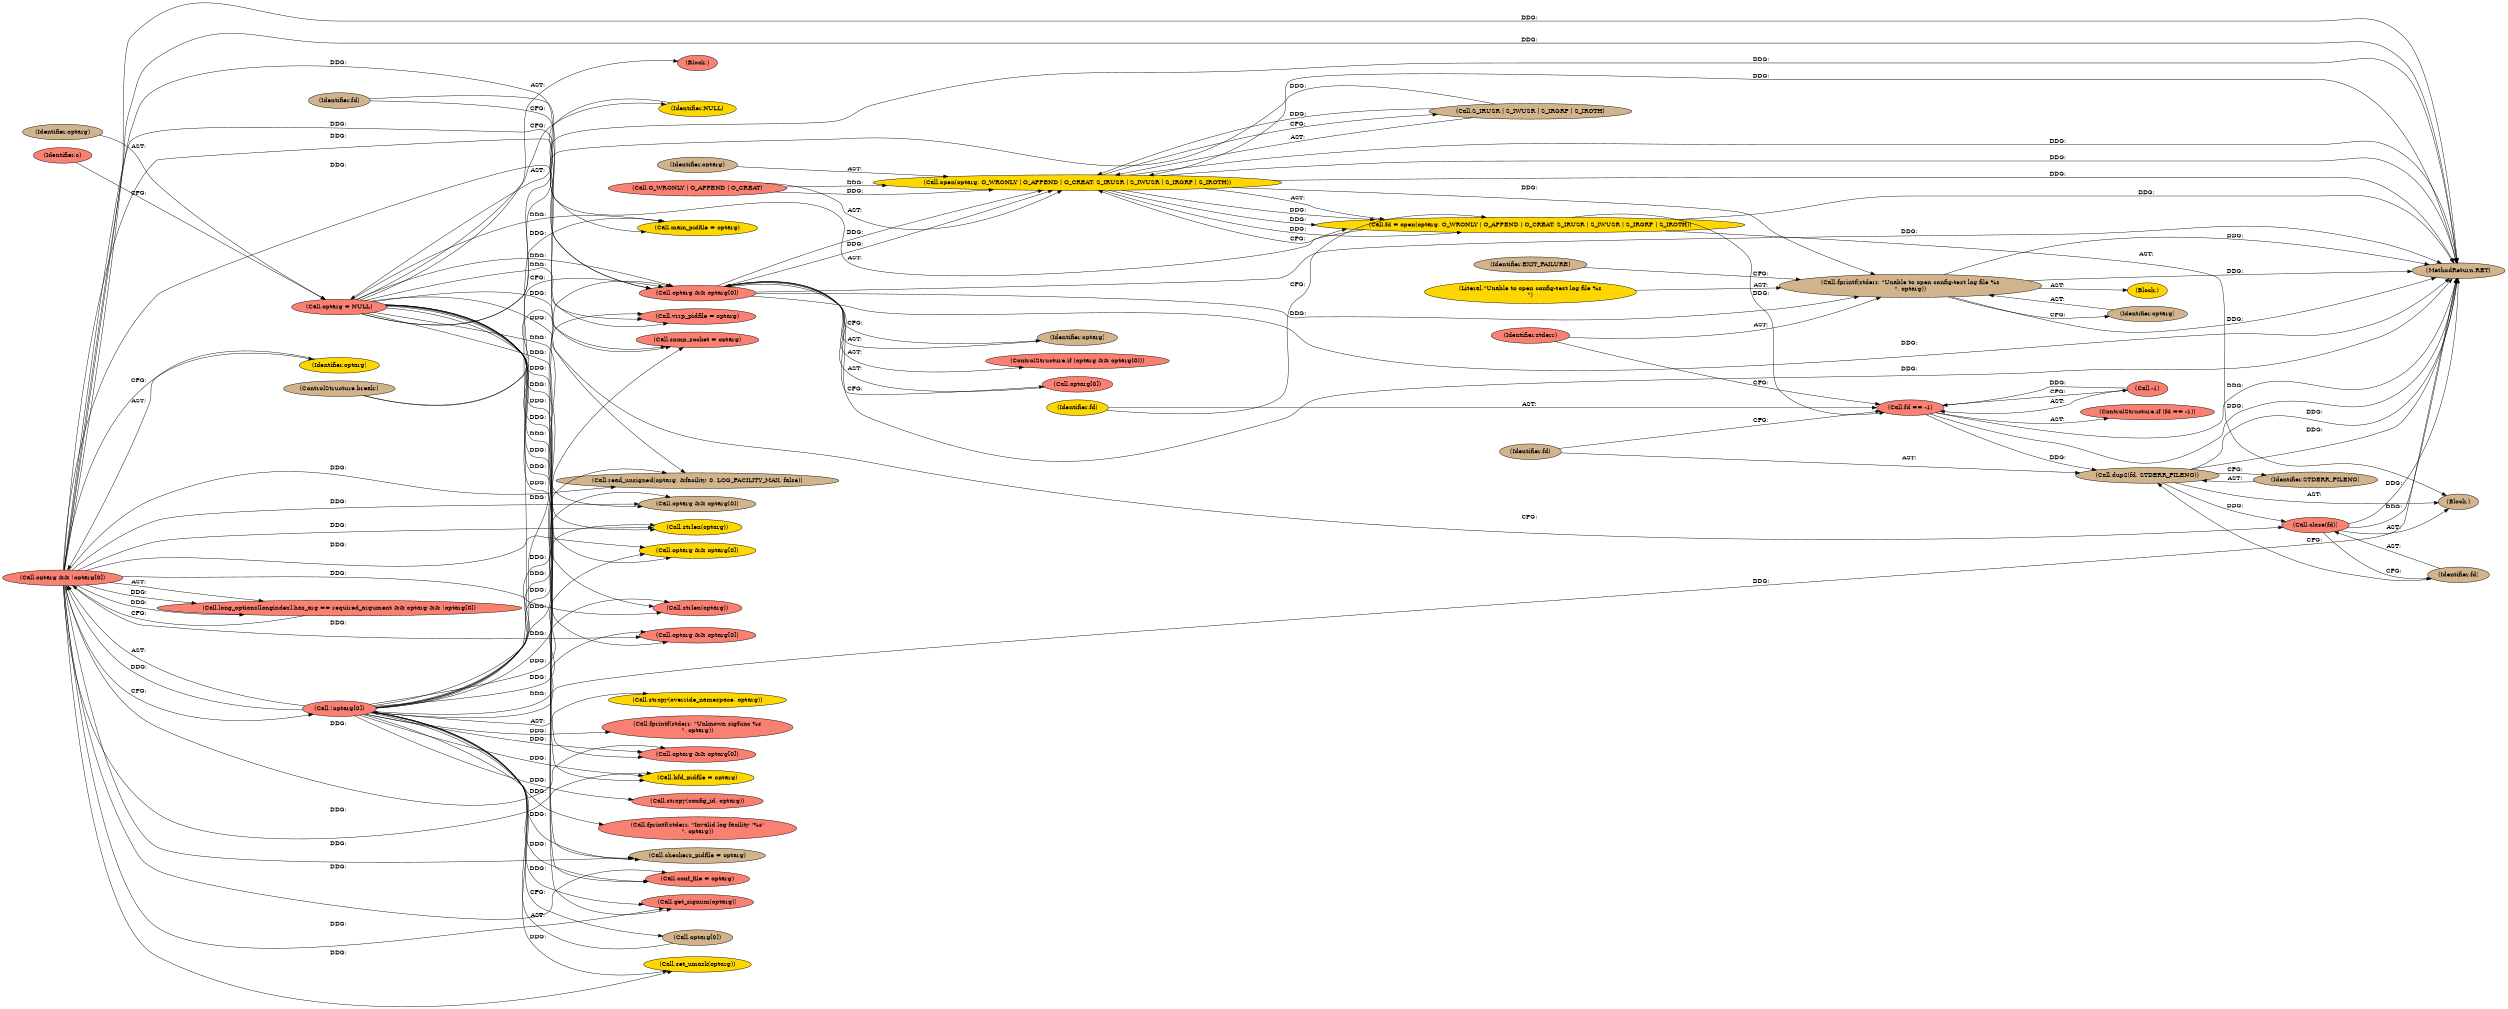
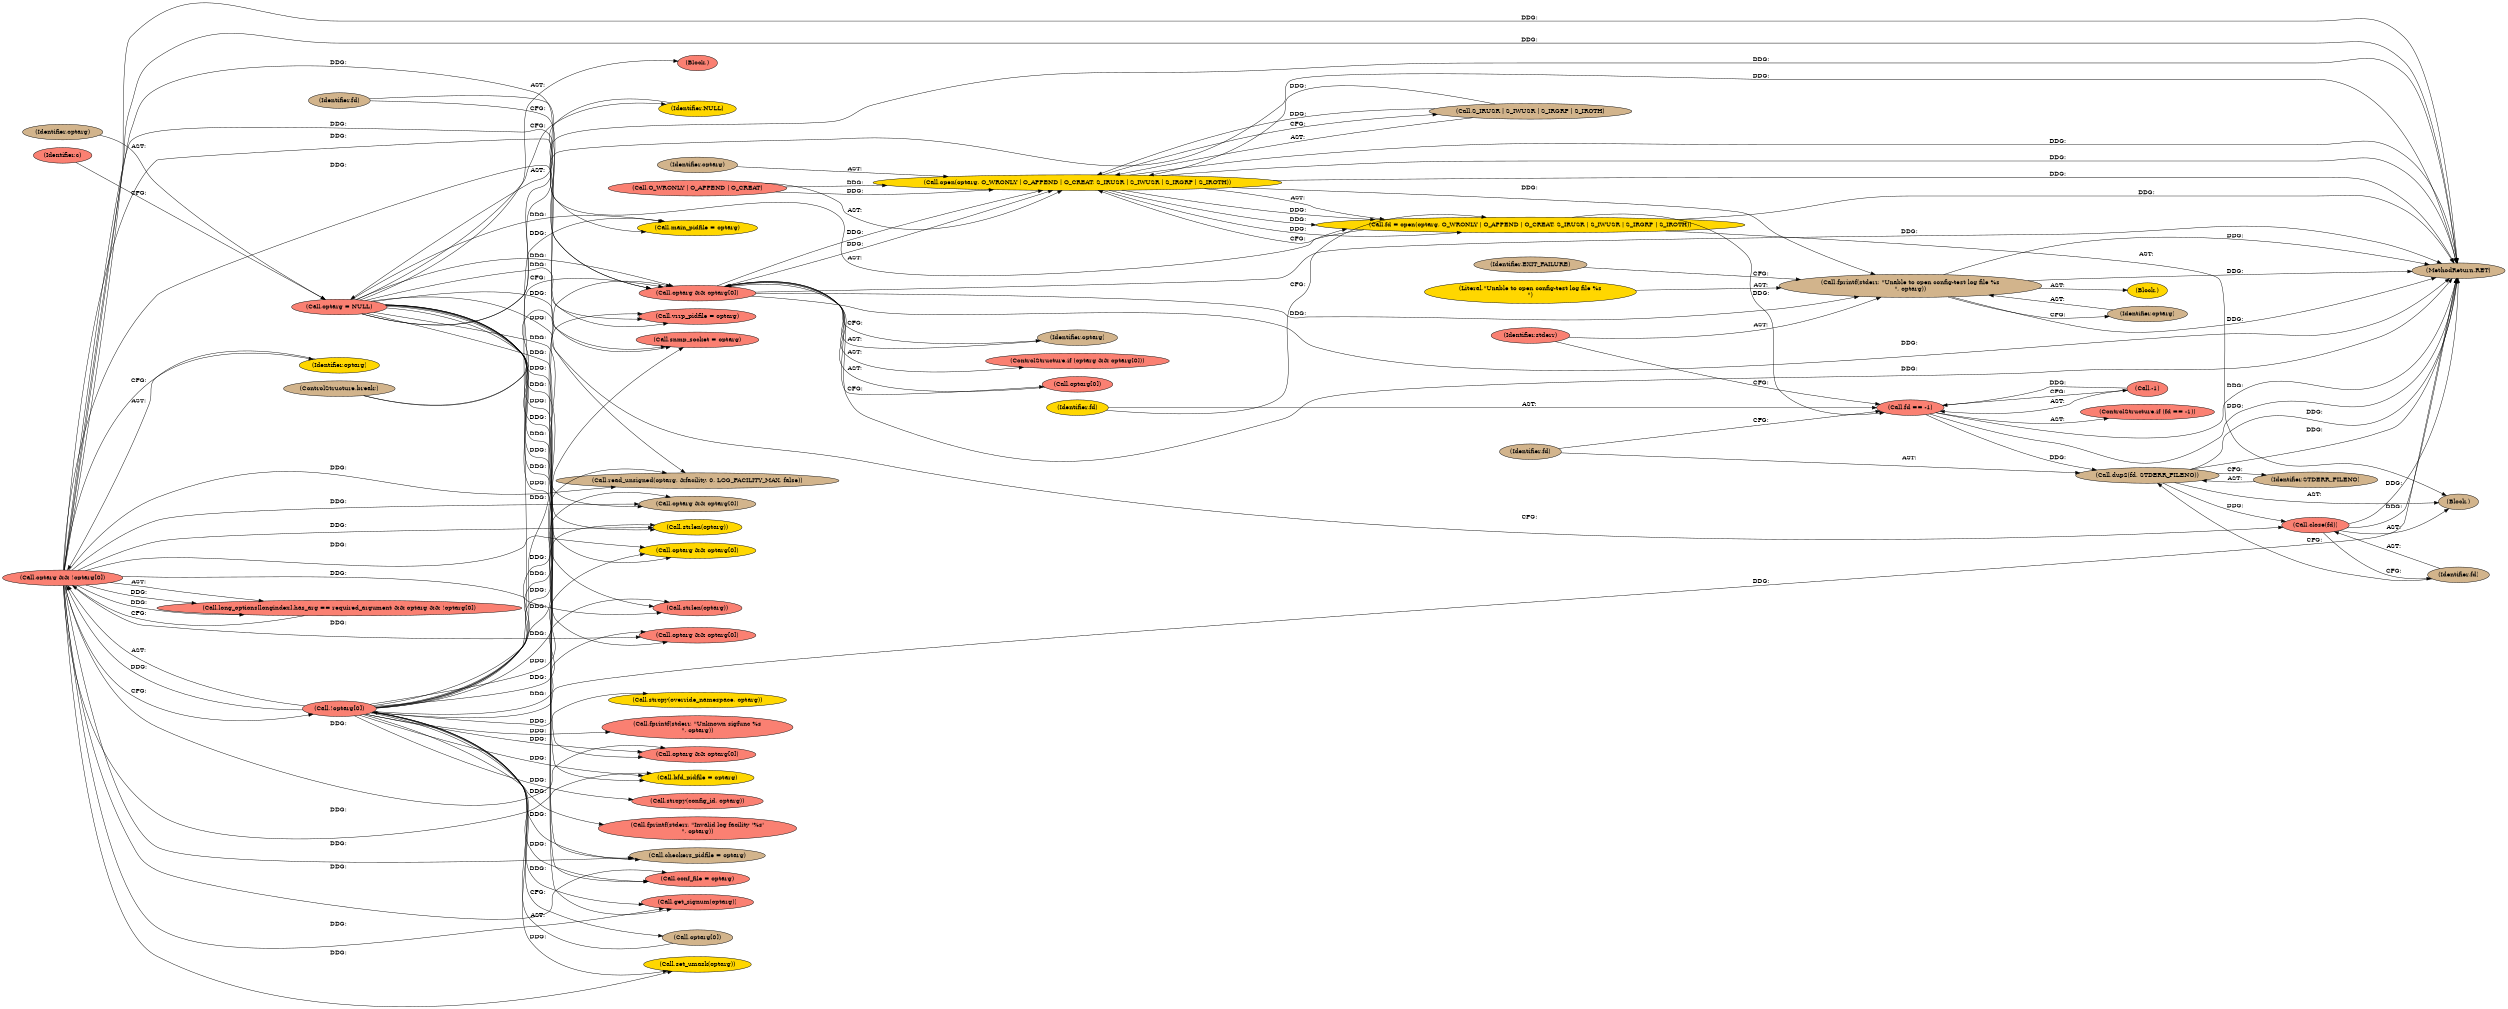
(539, 721) -> (539, 721)
